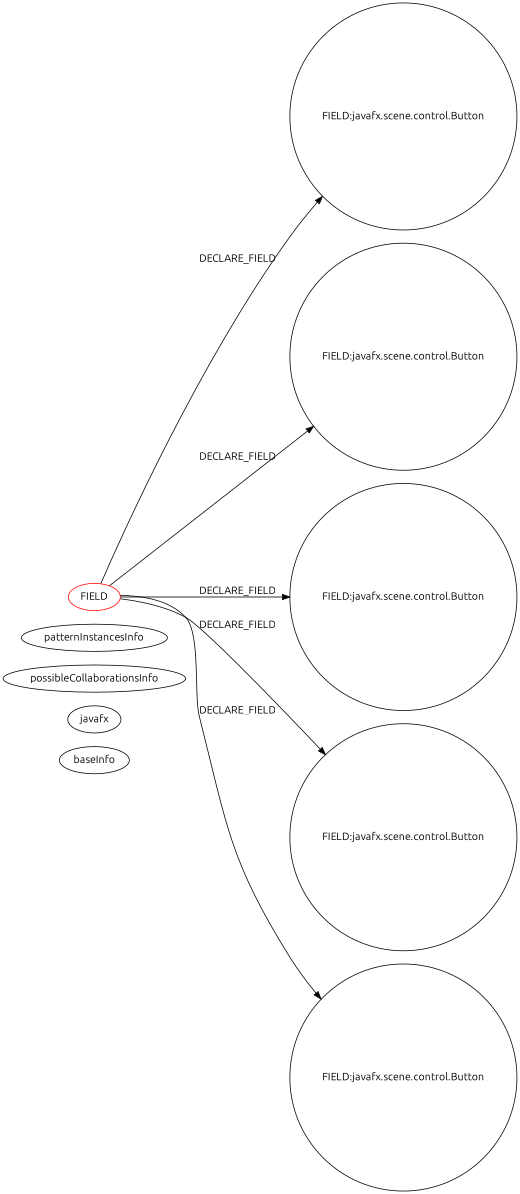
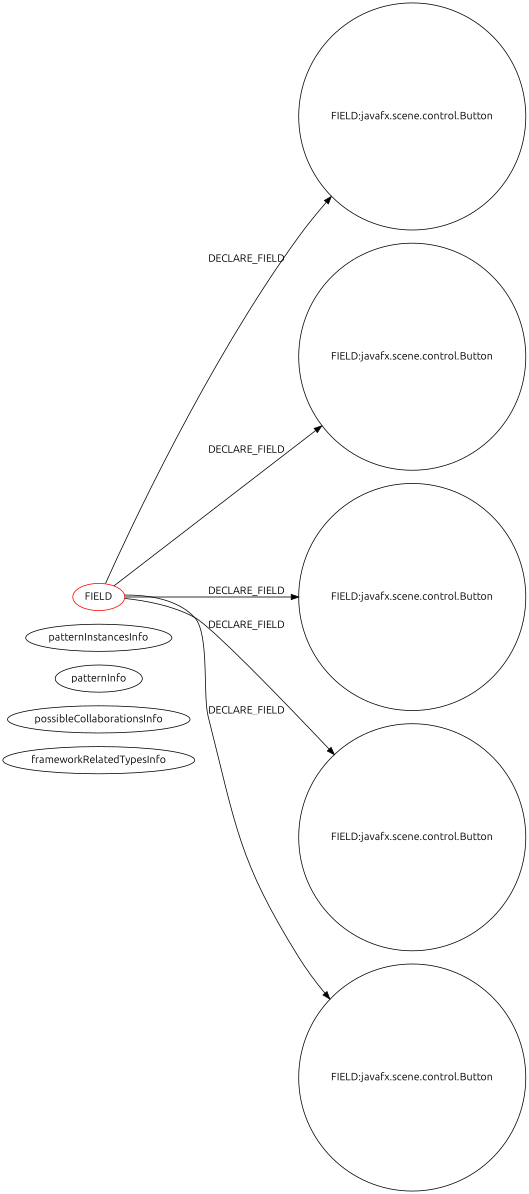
none -> (99, 679)
(94, 719) -> (99, 760)
(94, 760) -> none
